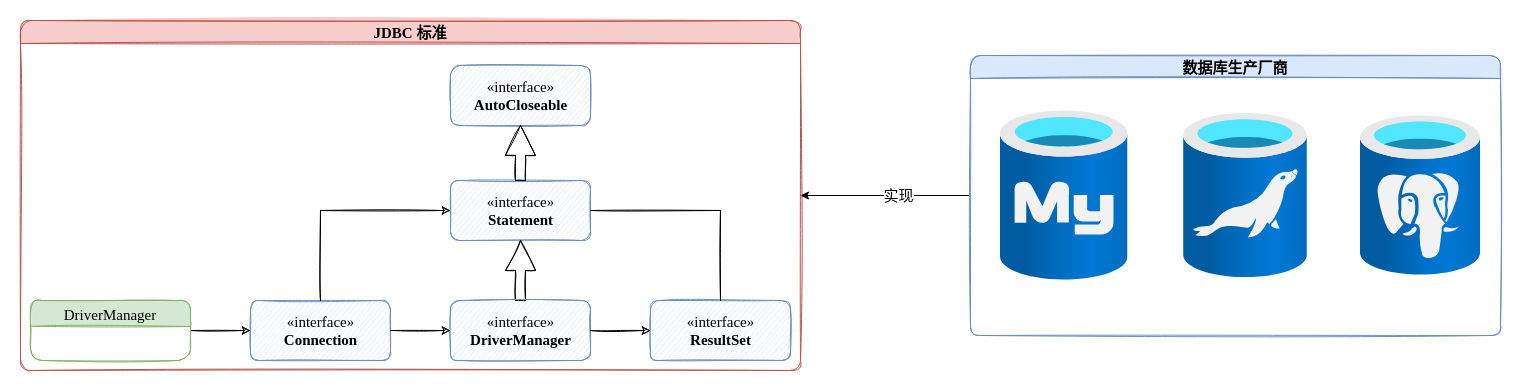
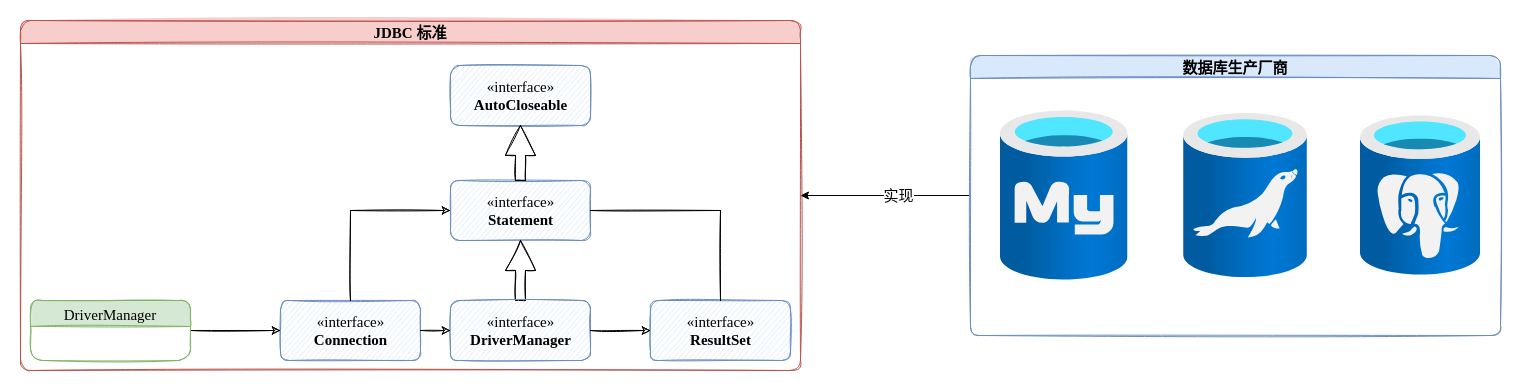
(321, 331) -> (351, 331)
